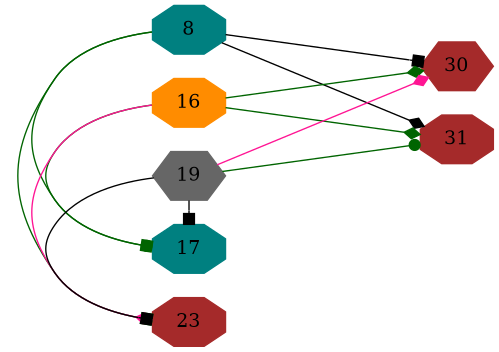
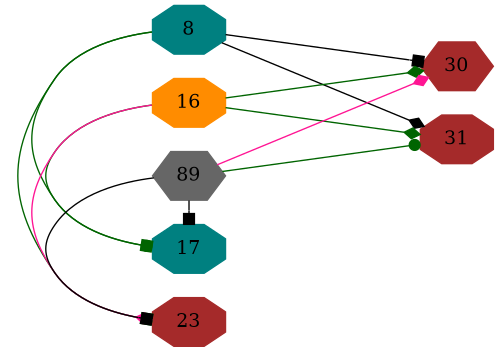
(189, 176) -> (189, 176)
